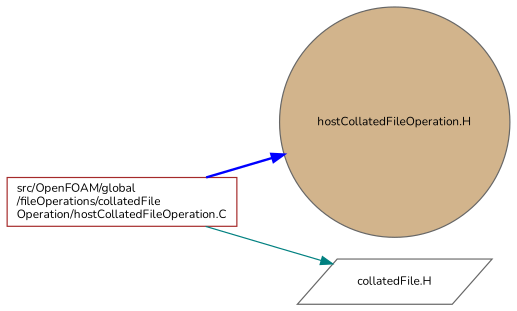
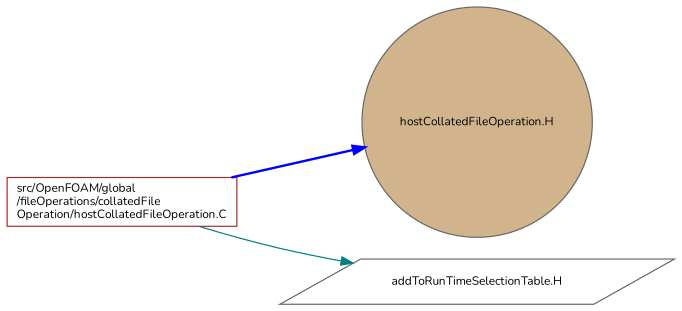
(395, 282) -> (477, 282)
